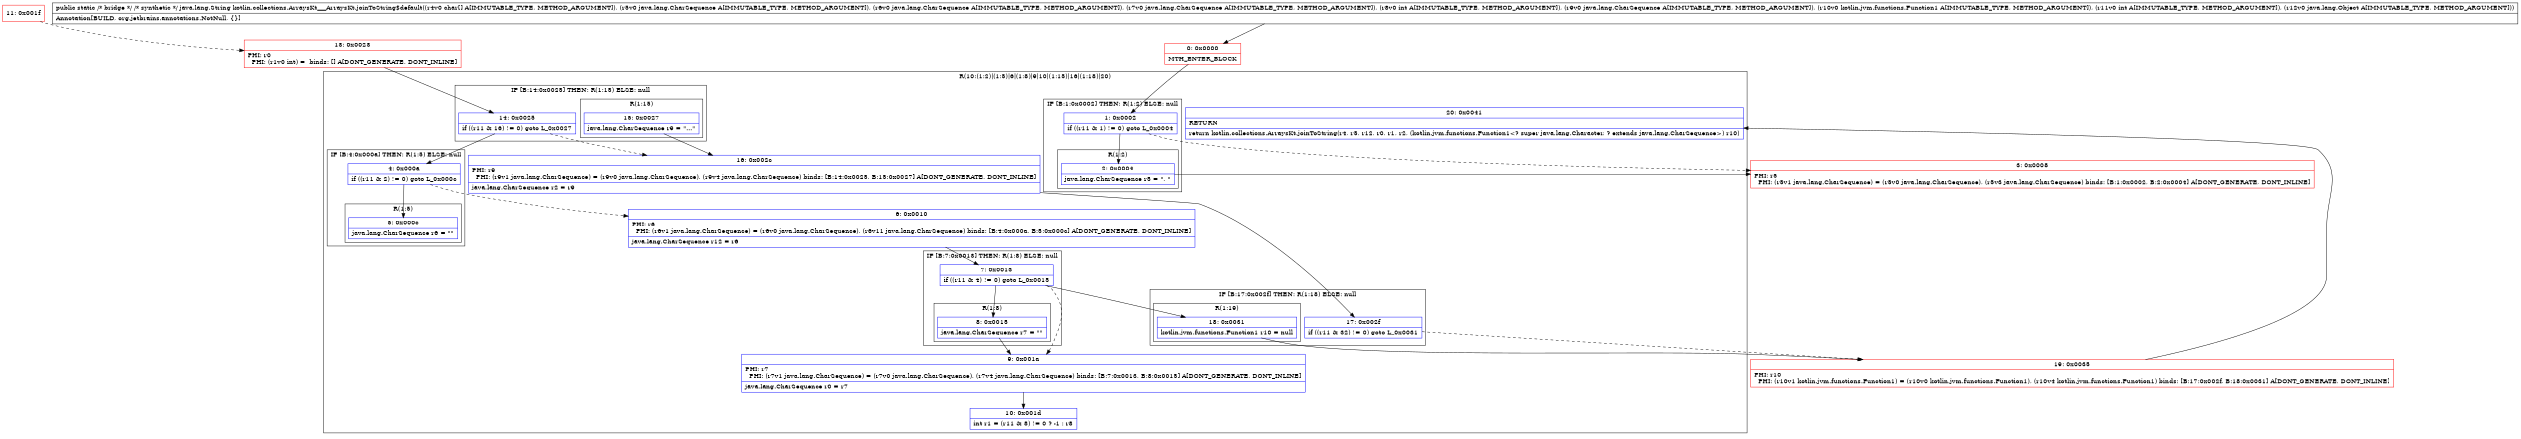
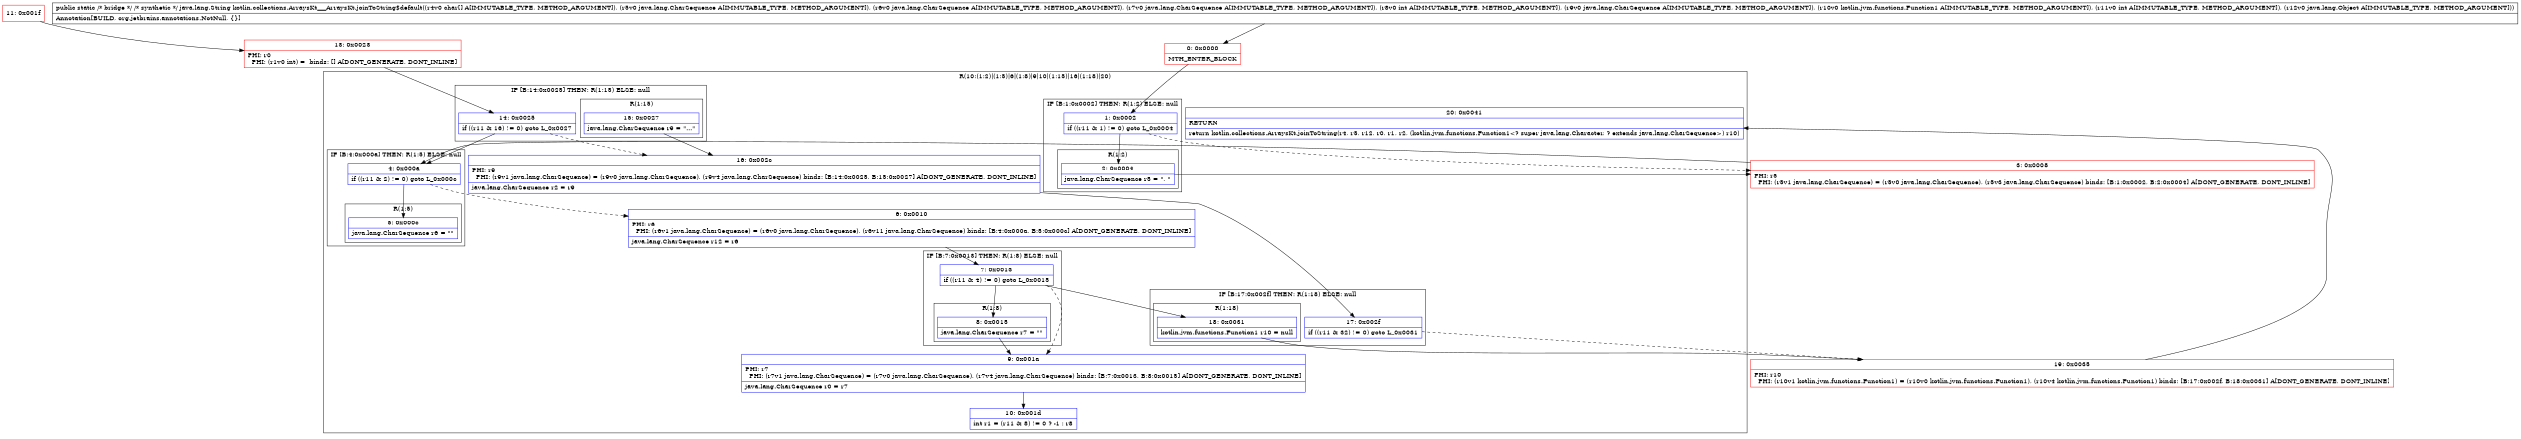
(139, 41) -> (139, 41)
none -> (1086, 144)
(1227, 308) -> (1227, 308)
